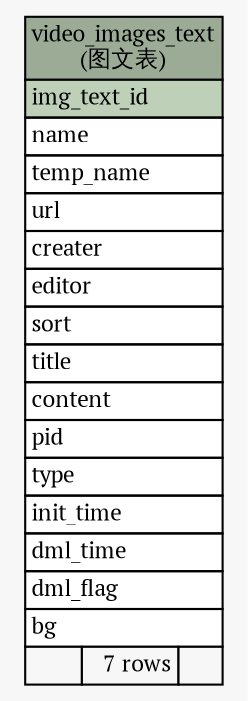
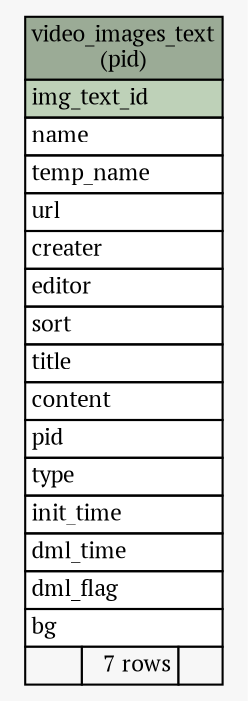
(124, 60) -> (124, 60)
